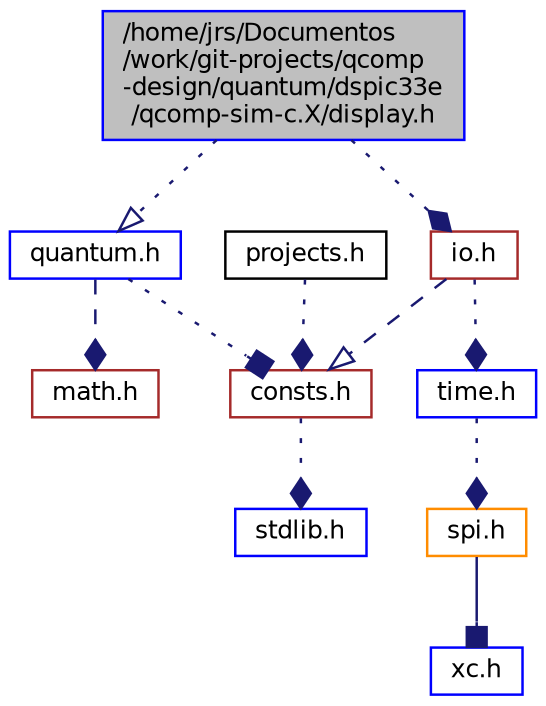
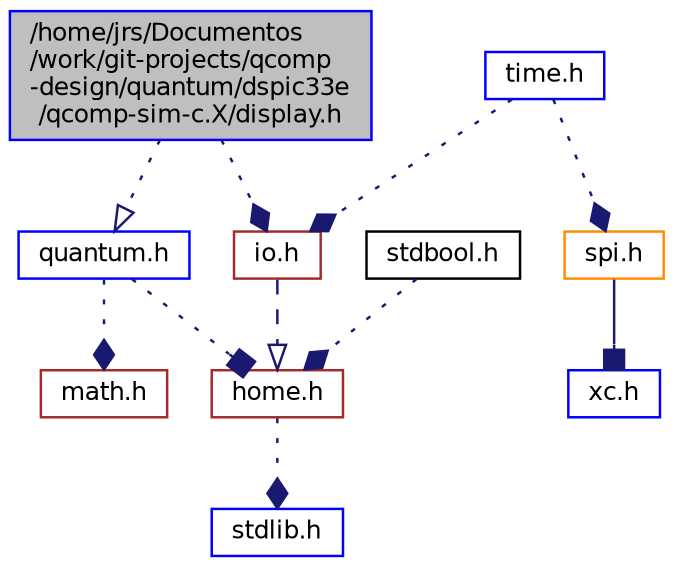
(306, 255) -> (443, 255)
(95, 310) -> (104, 310)
(475, 310) -> (424, 157)
(301, 394) -> (277, 394)
